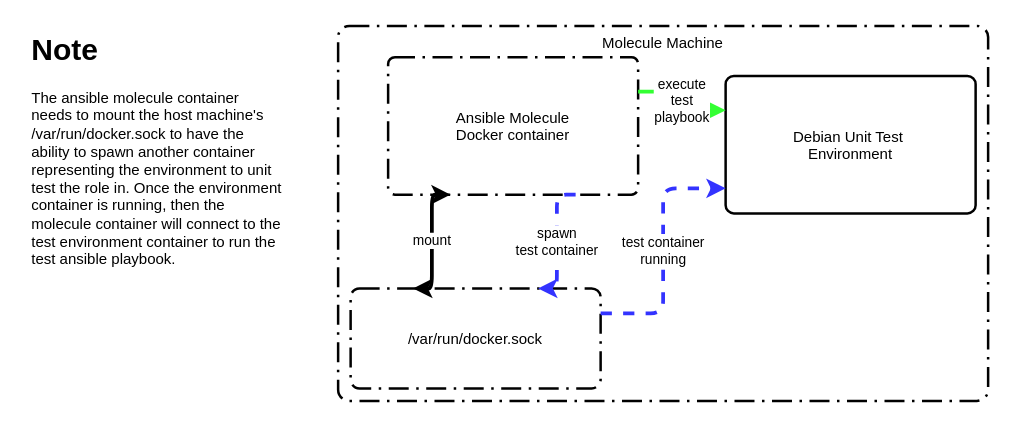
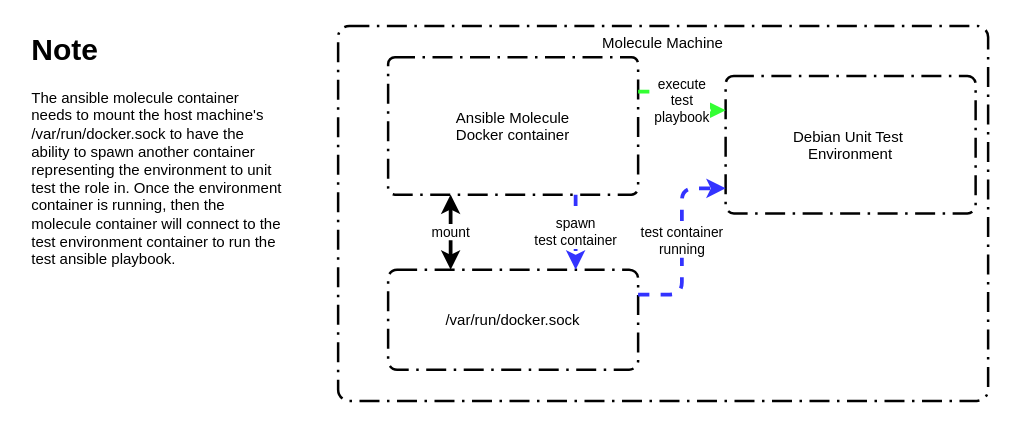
(651, 91) -> (651, 91)
(851, 144) -> (851, 144)
(476, 338) -> (513, 319)
